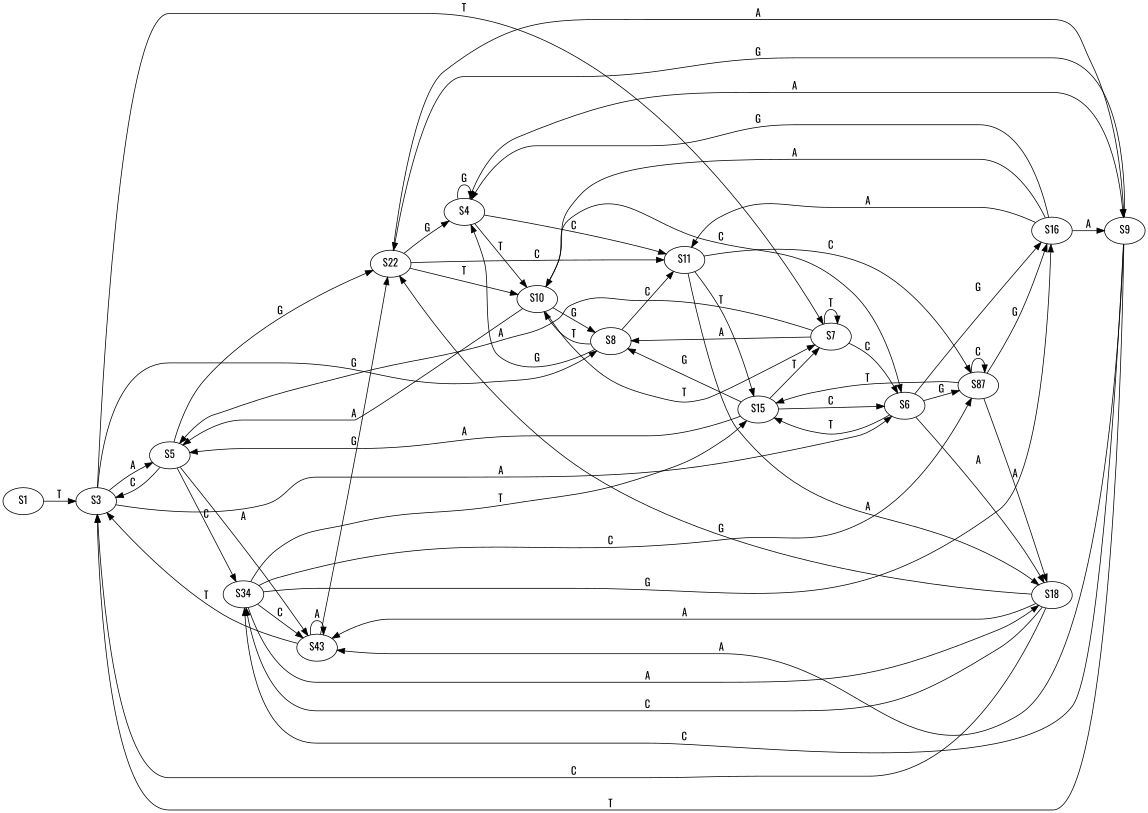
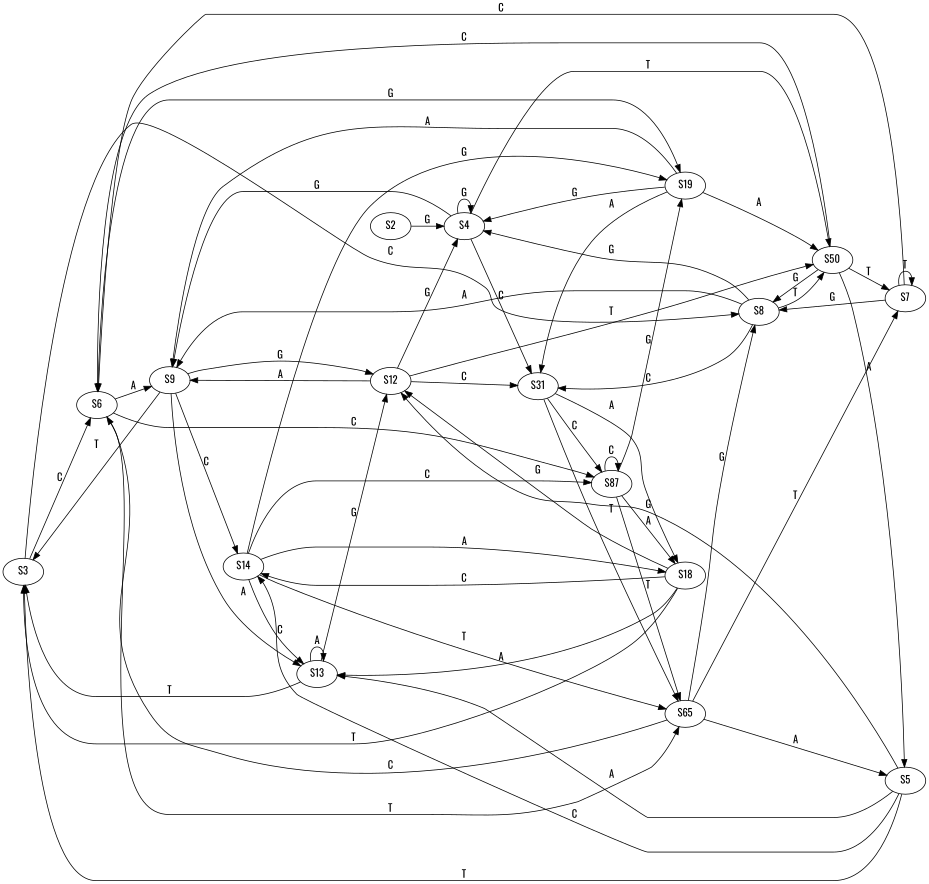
(313, 14) -> none
(795, 87) -> (317, 186)
none -> (391, 226)
(1052, 231) -> (685, 186)
(685, 260) -> (538, 386)
(391, 264) -> (391, 381)
(537, 299) -> (833, 260)
none -> (453, 307)
(721, 333) -> (833, 298)
(498, 341) -> none
(354, 364) -> (391, 252)
(941, 390) -> (354, 423)
(758, 410) -> (685, 714)
(501, 471) -> (60, 478)
(127, 477) -> none
(133, 484) -> (464, 875)
(981, 494) -> (130, 394)
(23, 501) -> none
(243, 594) -> (243, 567)
(317, 648) -> (317, 674)
(574, 772) -> (354, 738)
